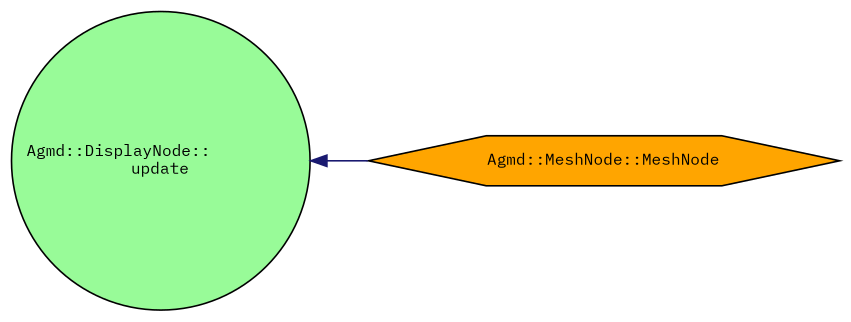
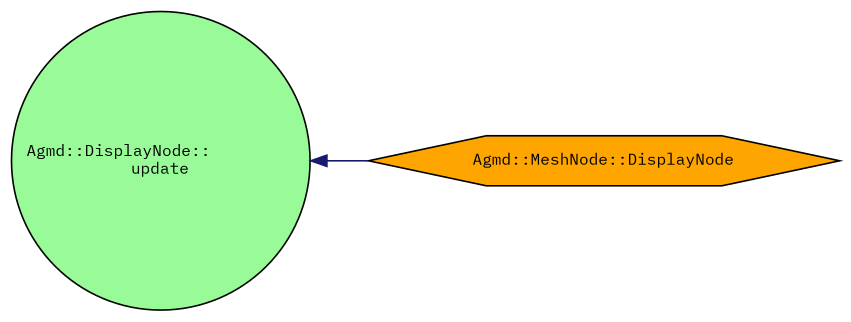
(604, 161) -> (604, 161)
